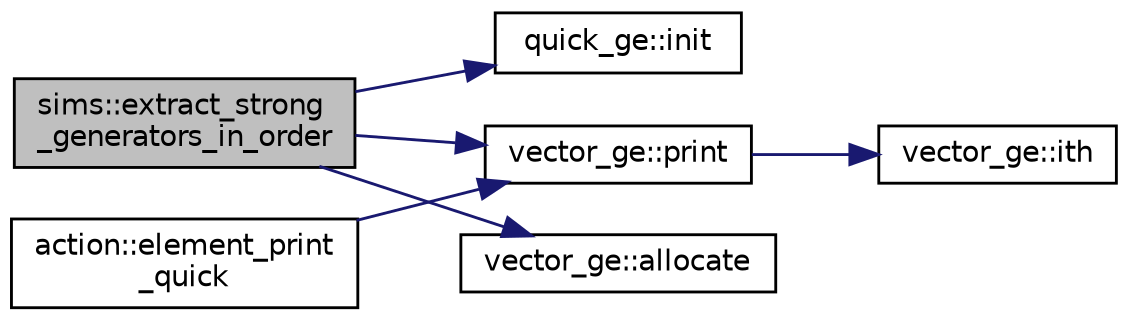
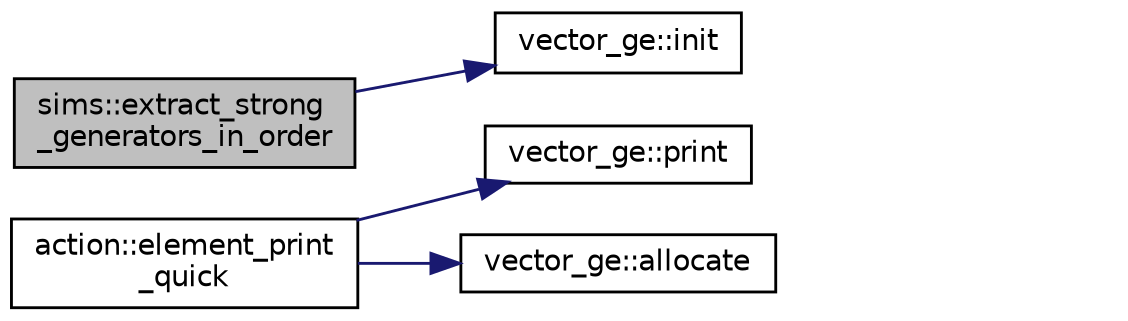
(618, 43) -> (618, 43)
(406, 139) -> none
(998, 155) -> none
(398, 192) -> (394, 263)
